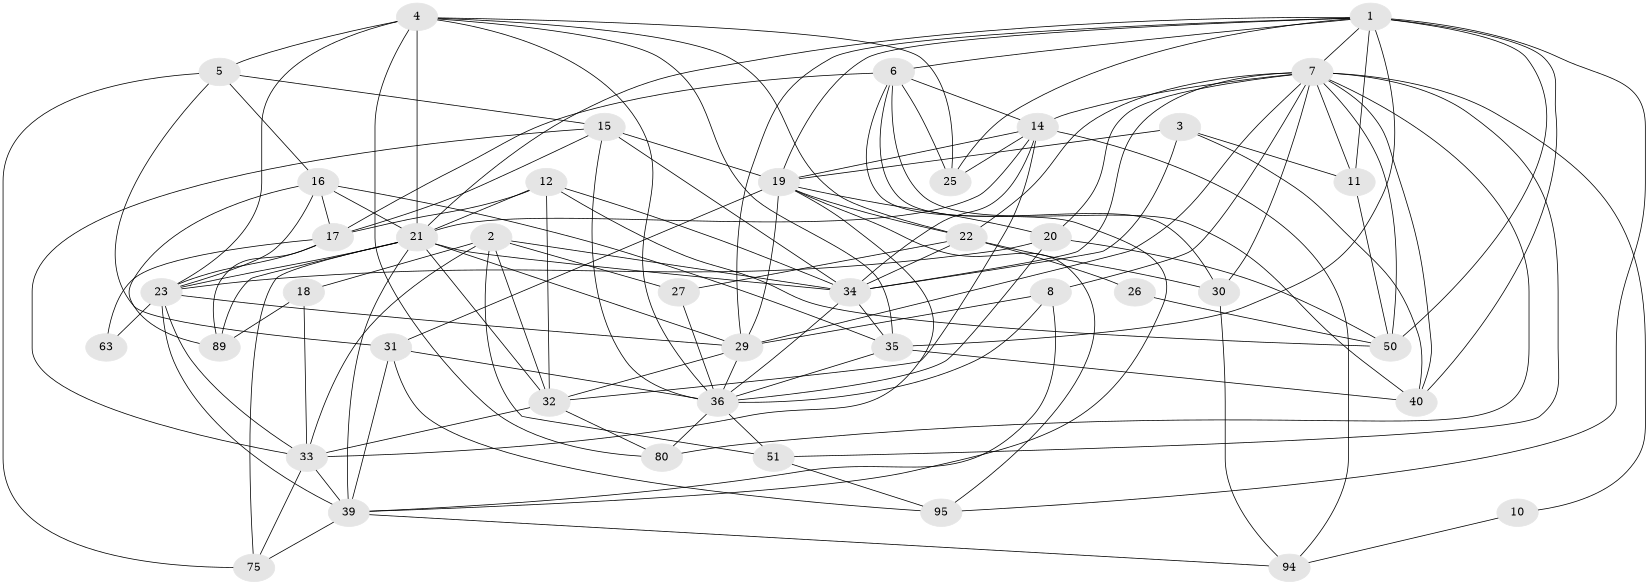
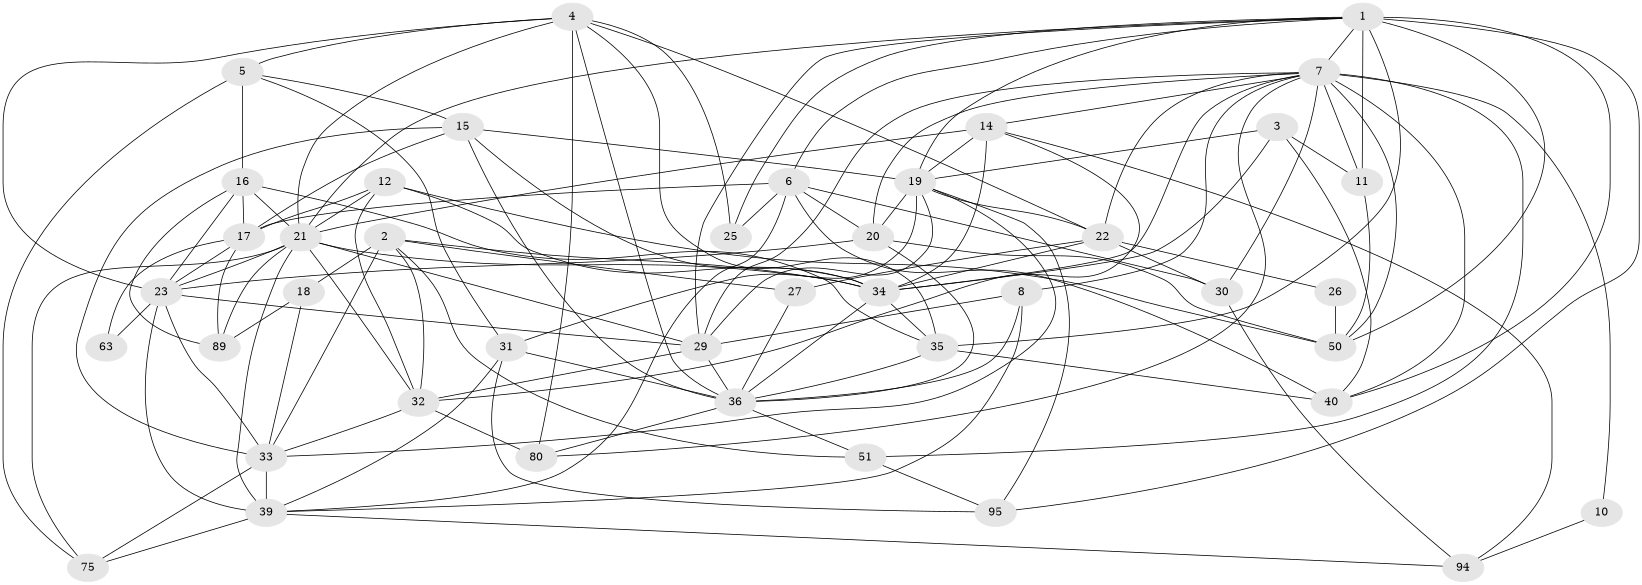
(966, 100) -> (831, 210)
(988, 158) -> none
